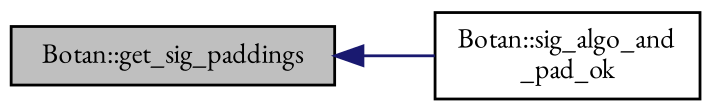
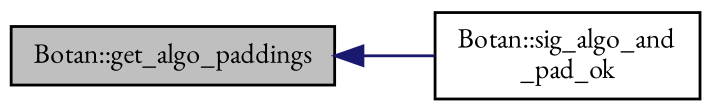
(173, 56) -> (173, 56)
